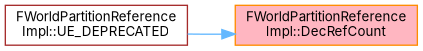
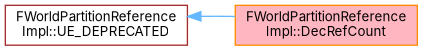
(205, 34) -> (218, 16)
